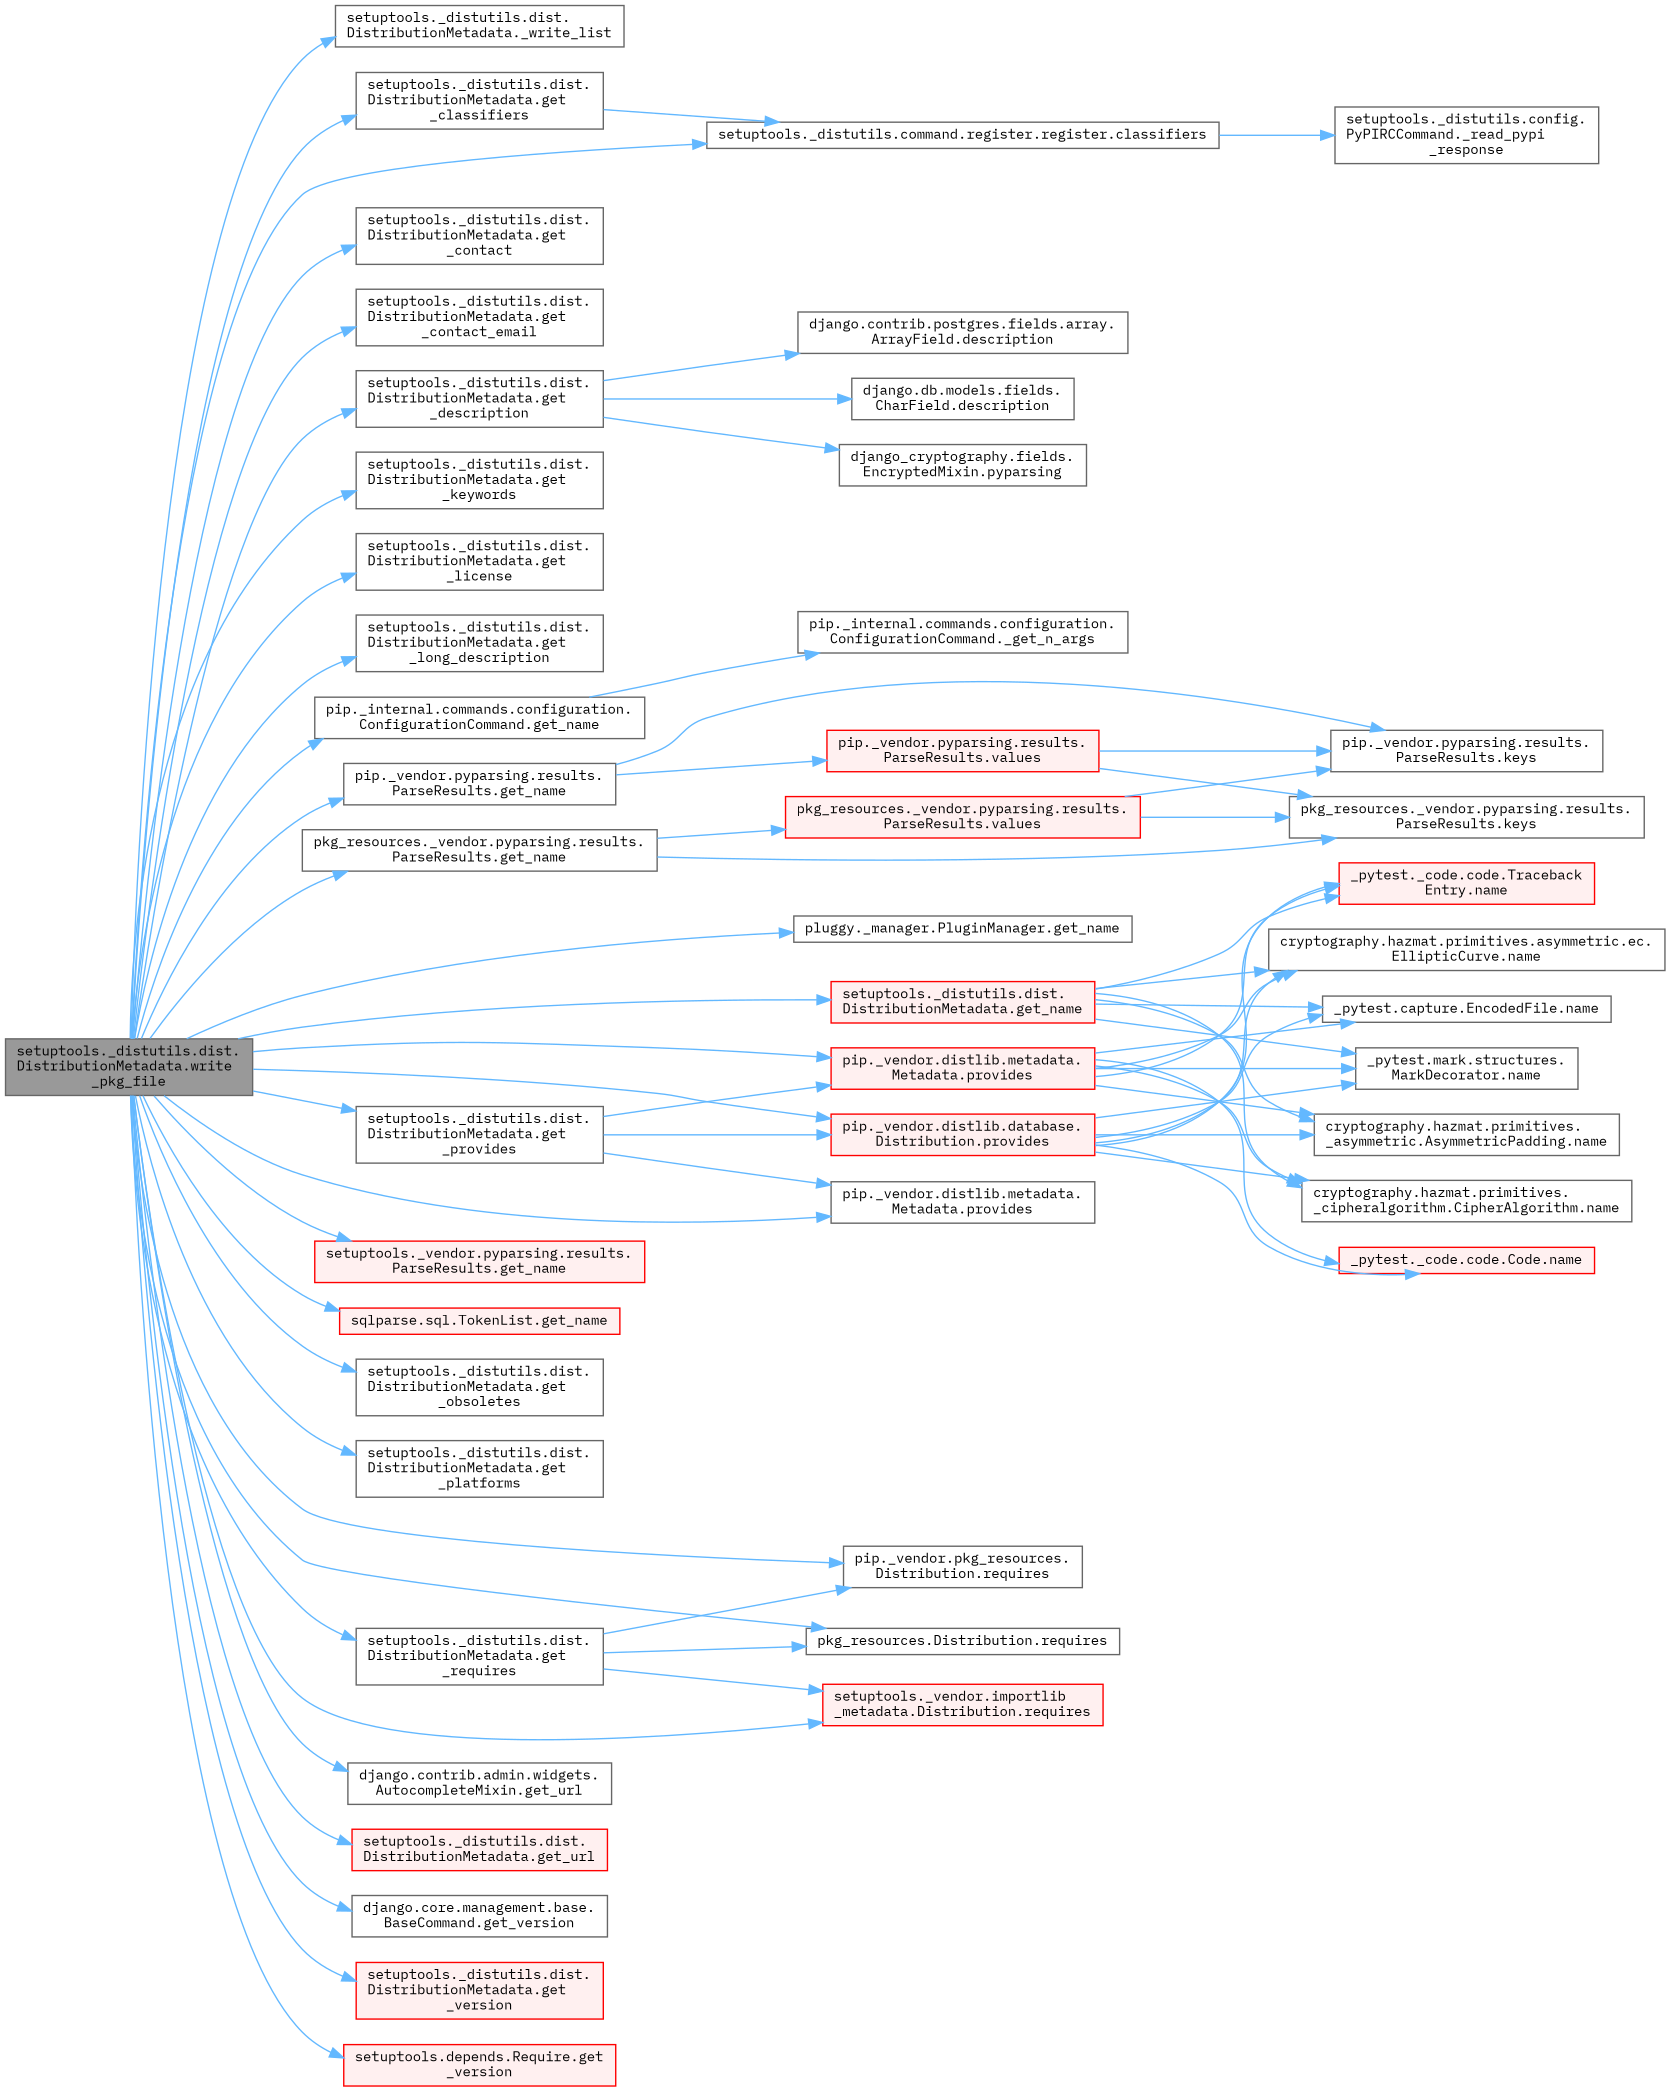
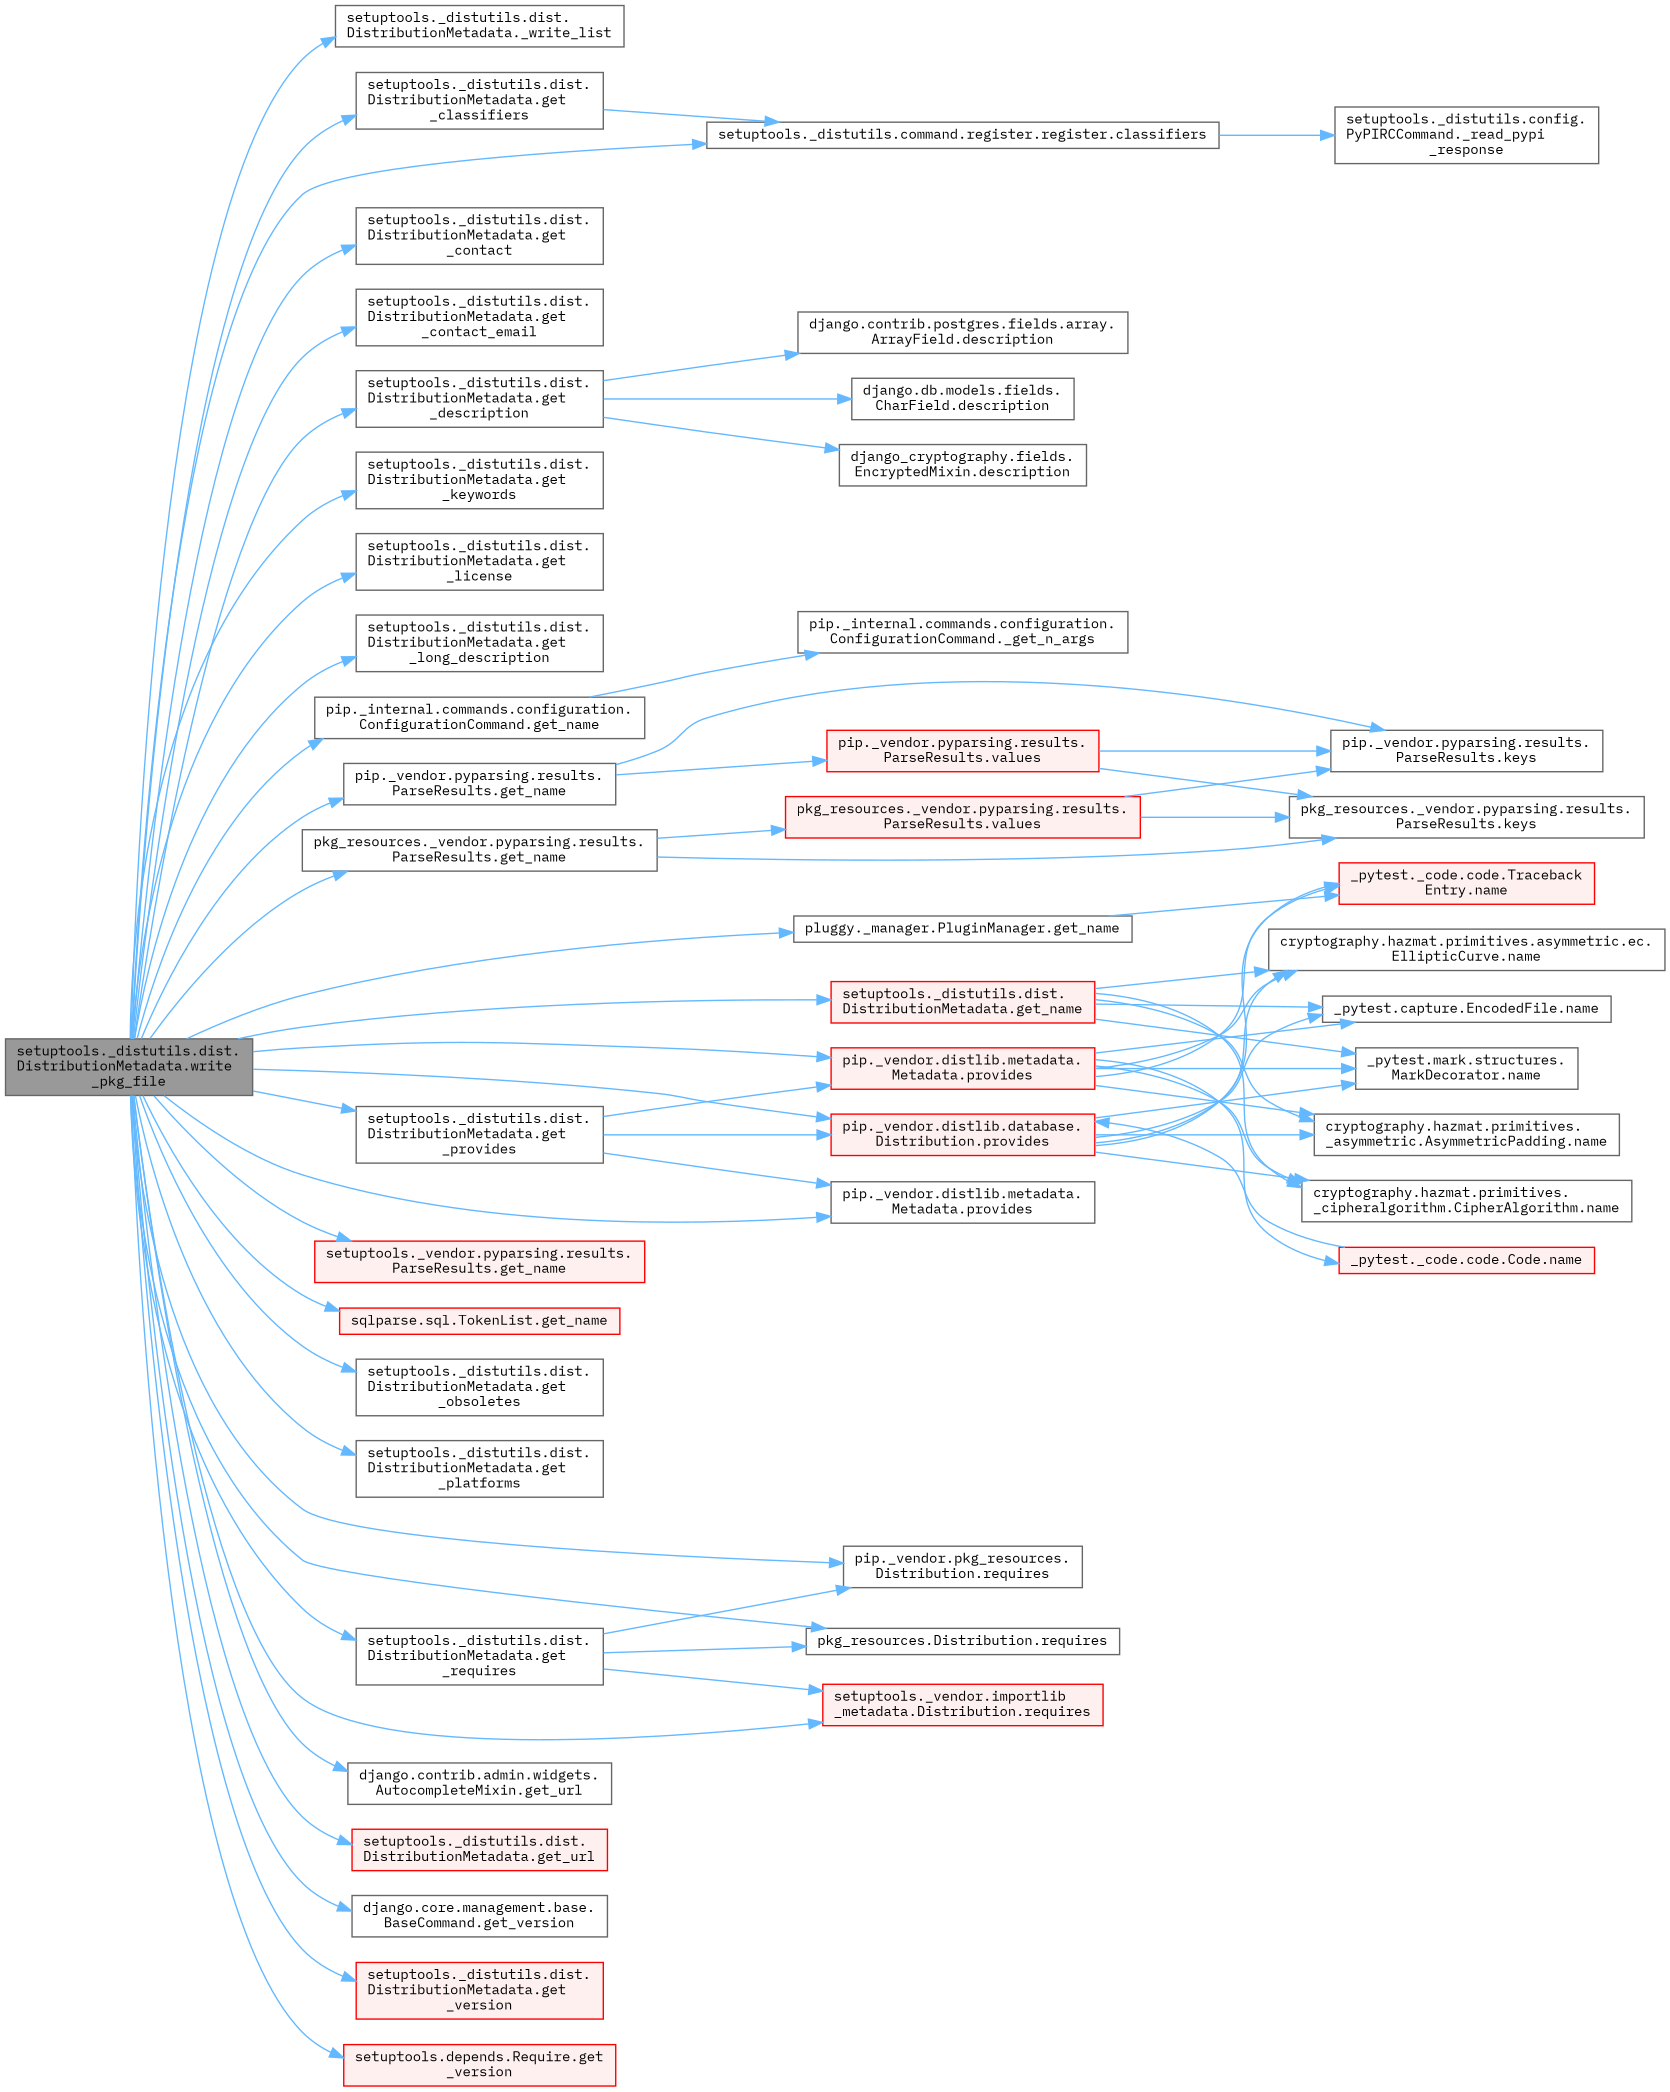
(963, 465) -> (963, 465)
(1216, 955) -> (1217, 906)
(1250, 1227) -> (1222, 1159)
